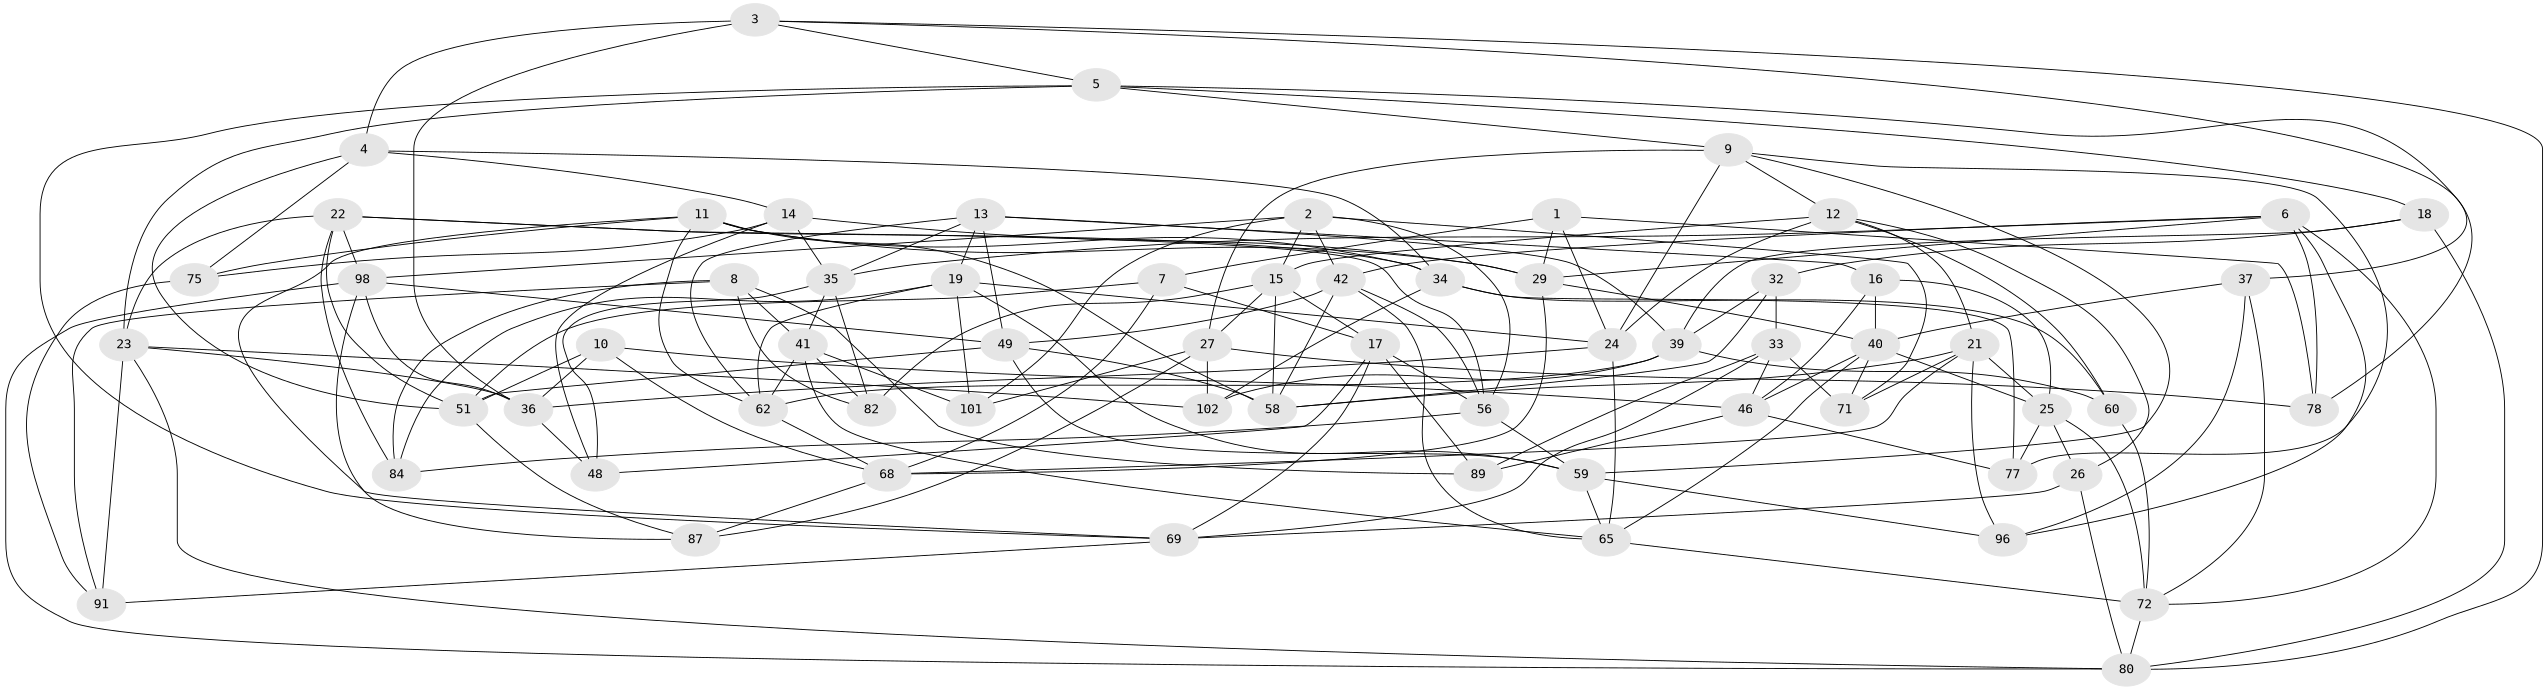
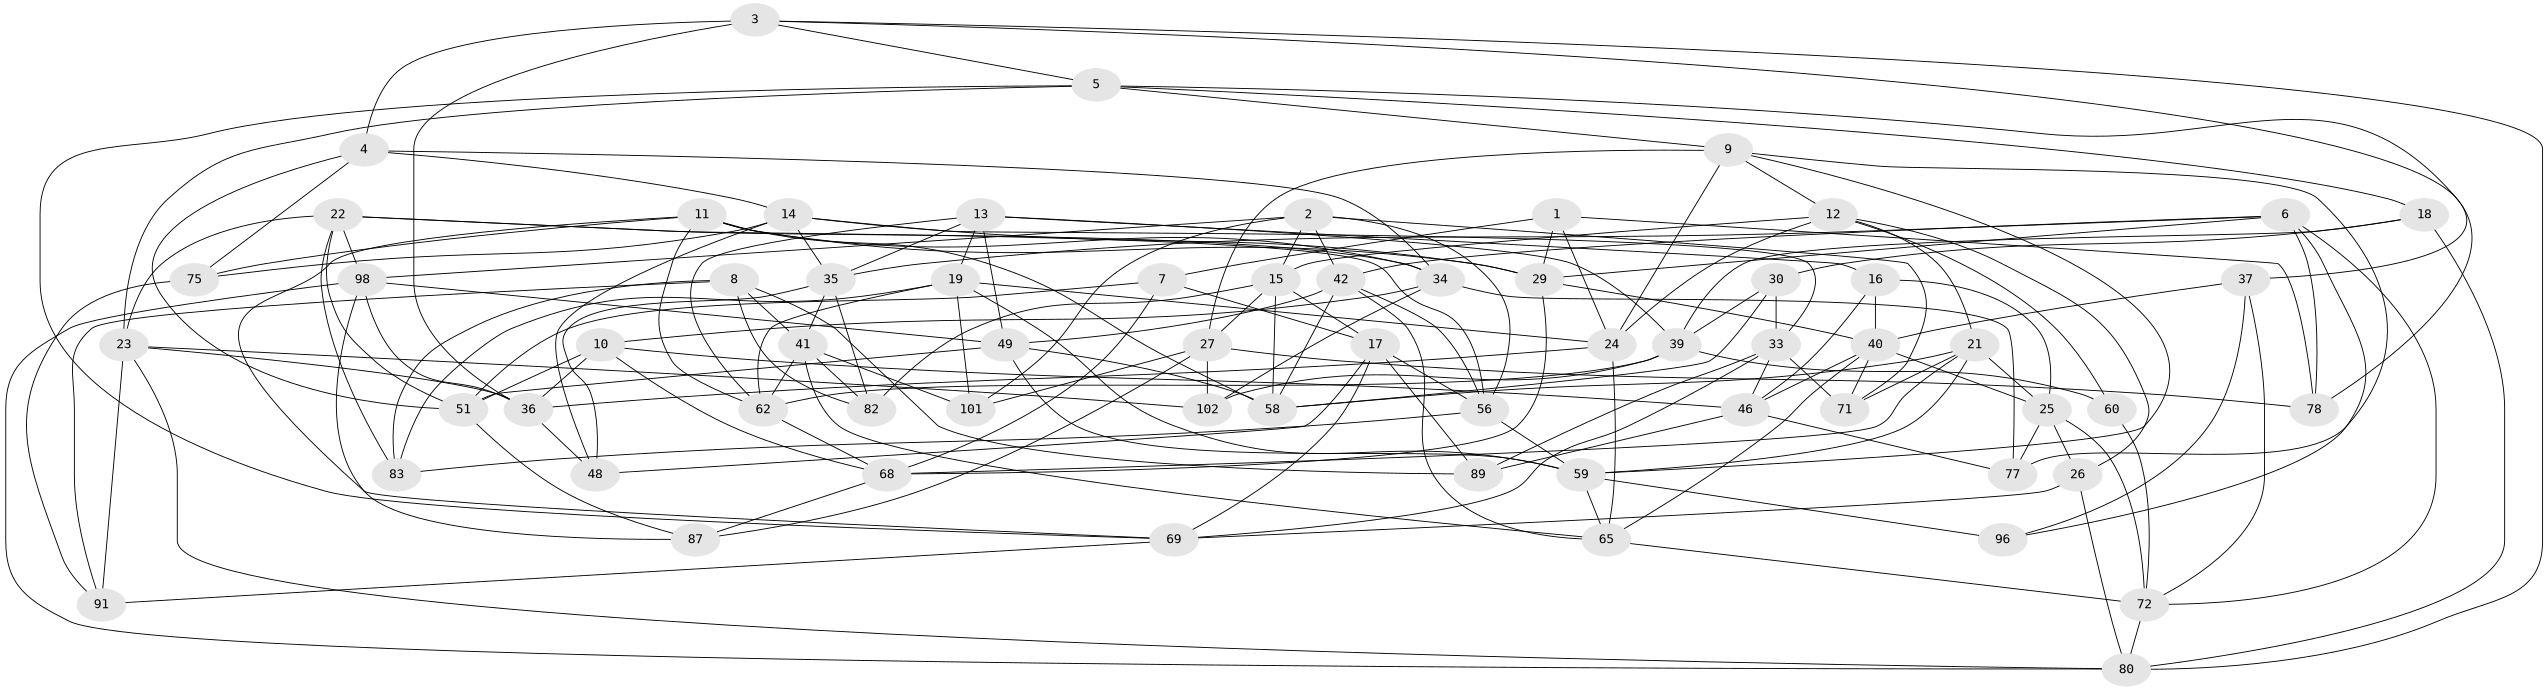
none -> (1134, 233)
(1776, 280) -> (1776, 280)
(1798, 300) -> (1042, 319)
(1973, 445) -> (1803, 453)
(397, 475) -> (397, 475)
